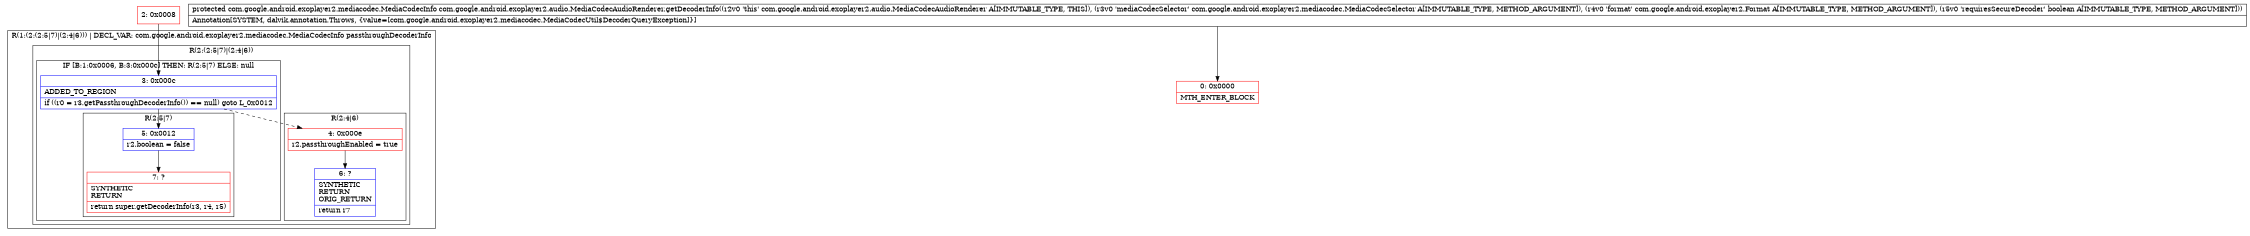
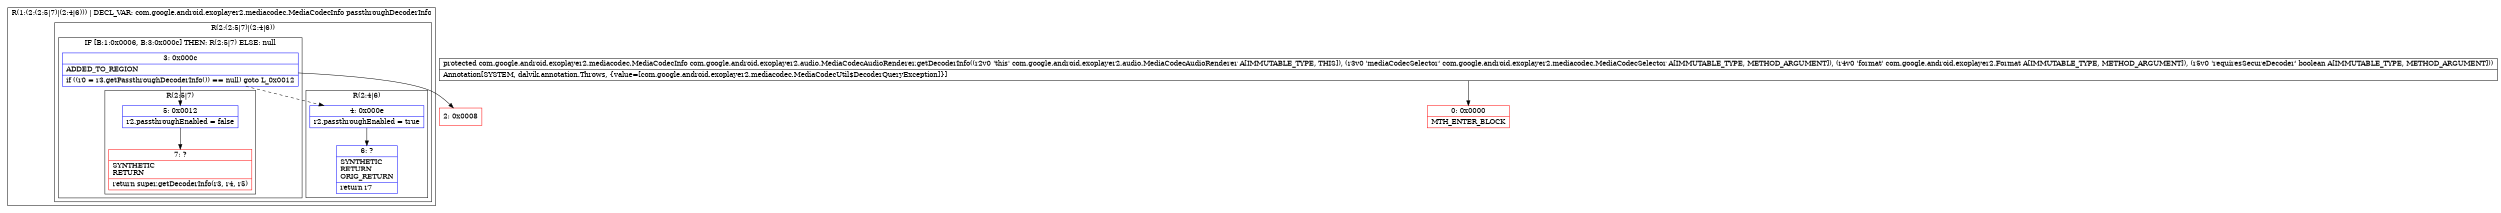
(159, 49) -> (377, 79)
(345, 139) -> (367, 117)
(159, 145) -> (180, 122)
